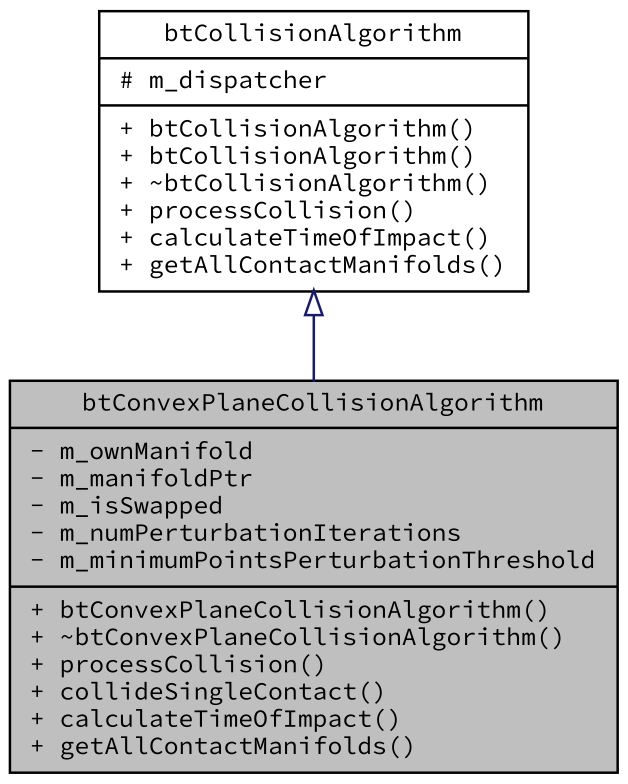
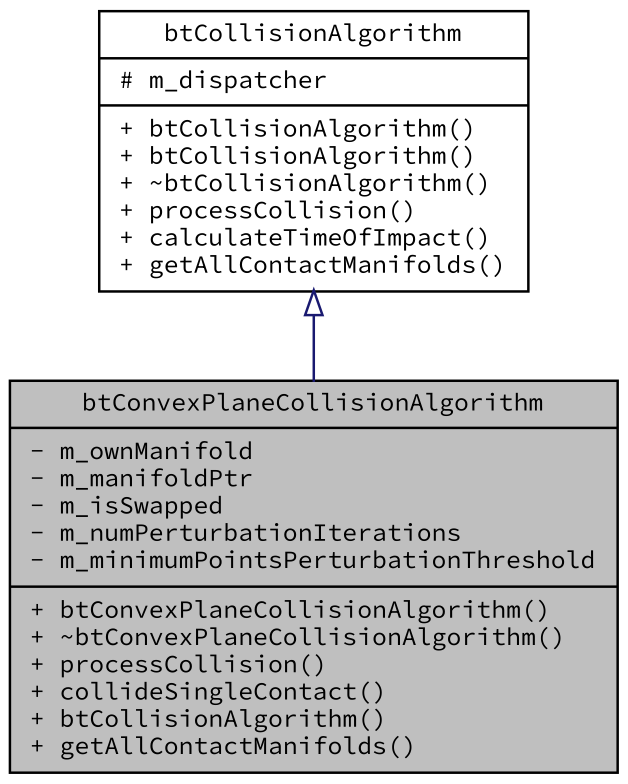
(217, 719) -> (210, 719)
